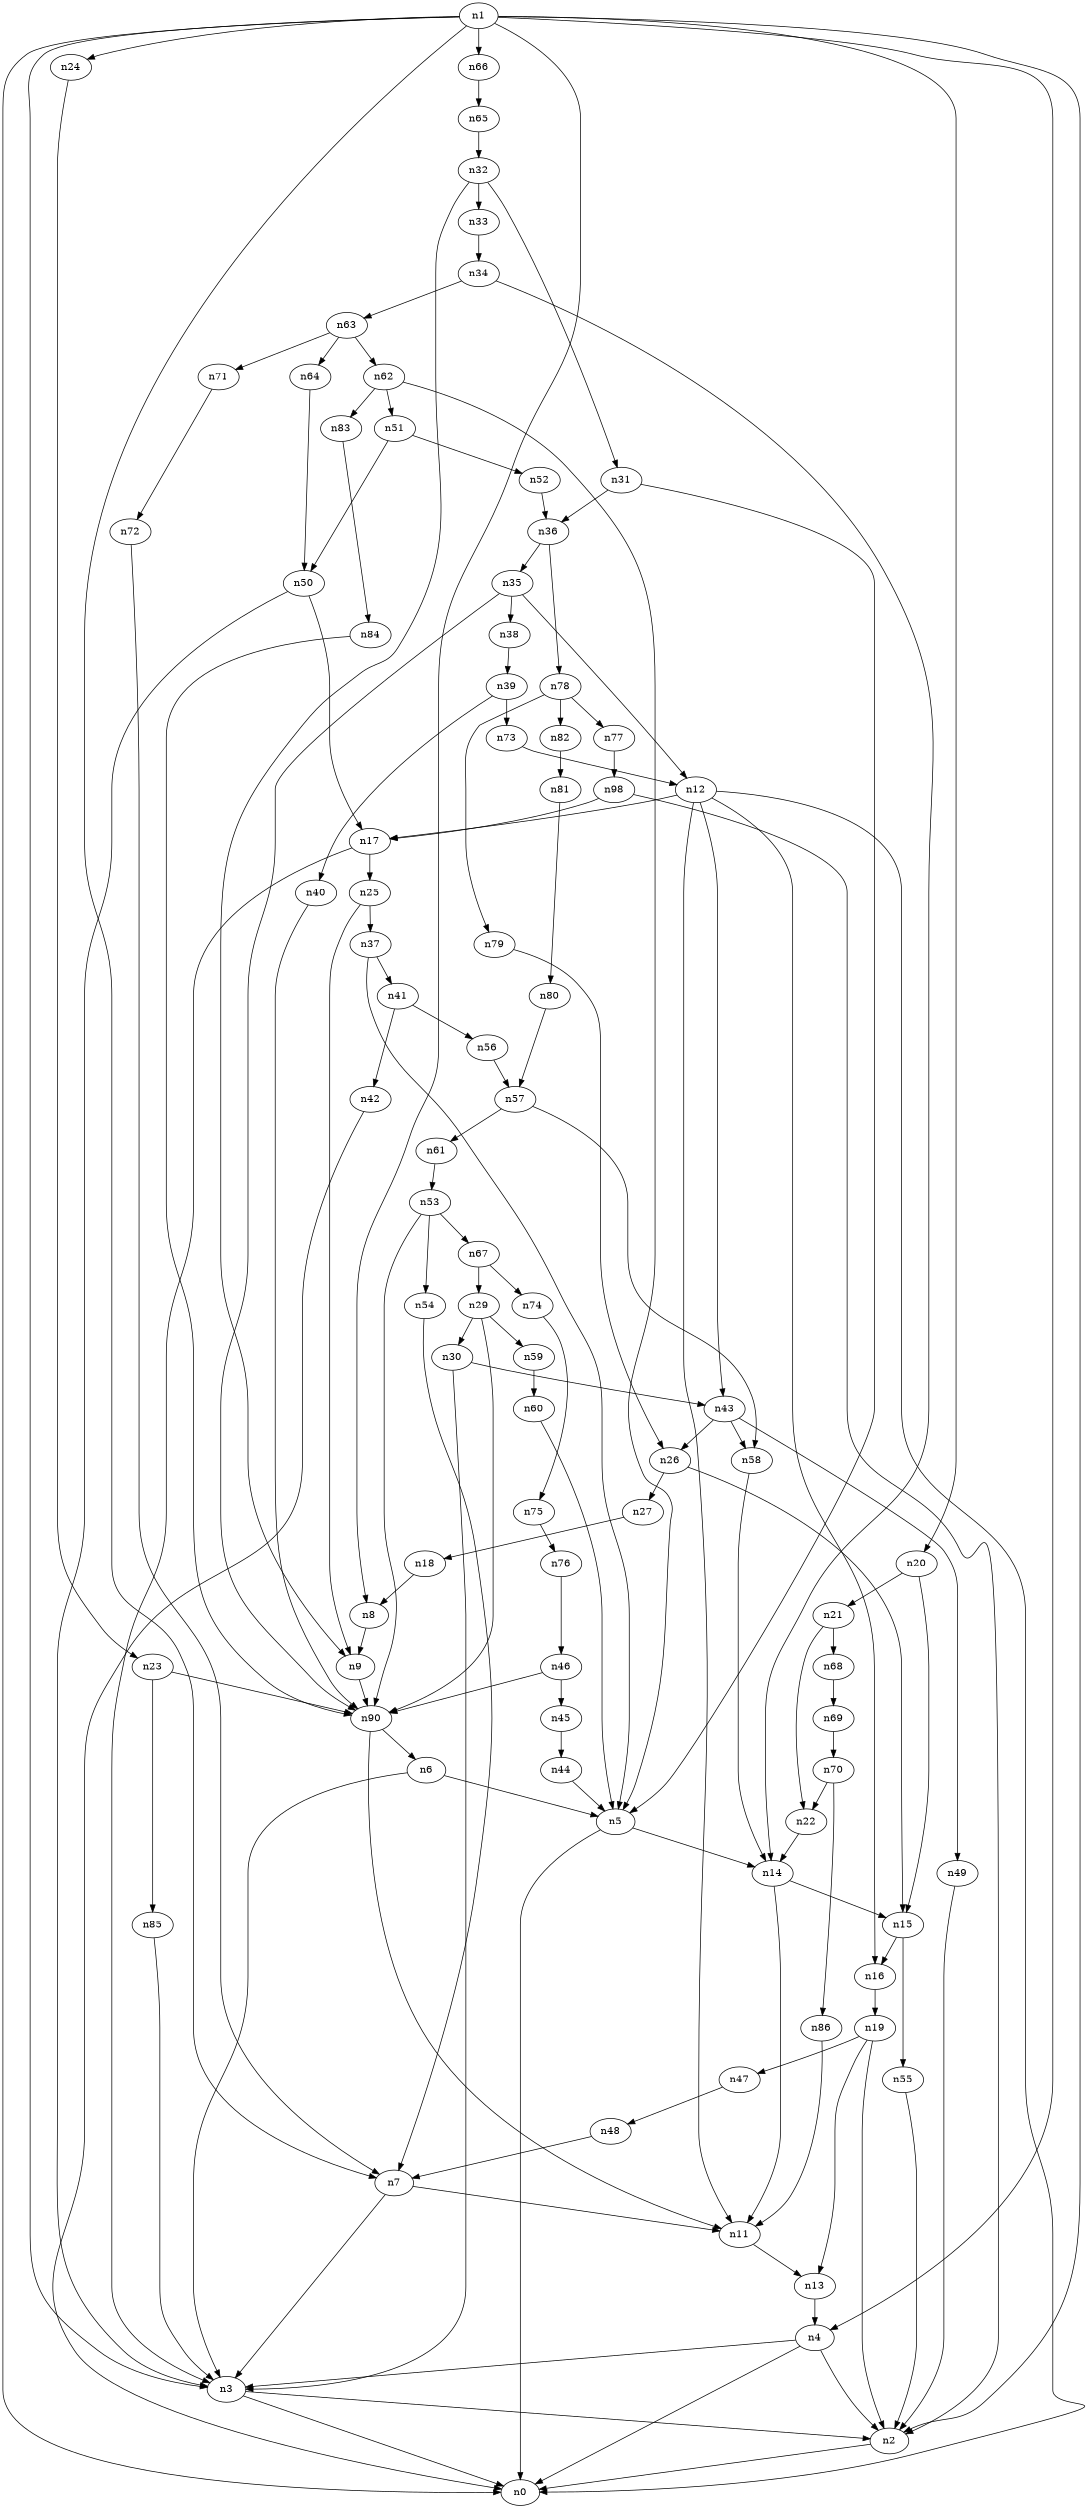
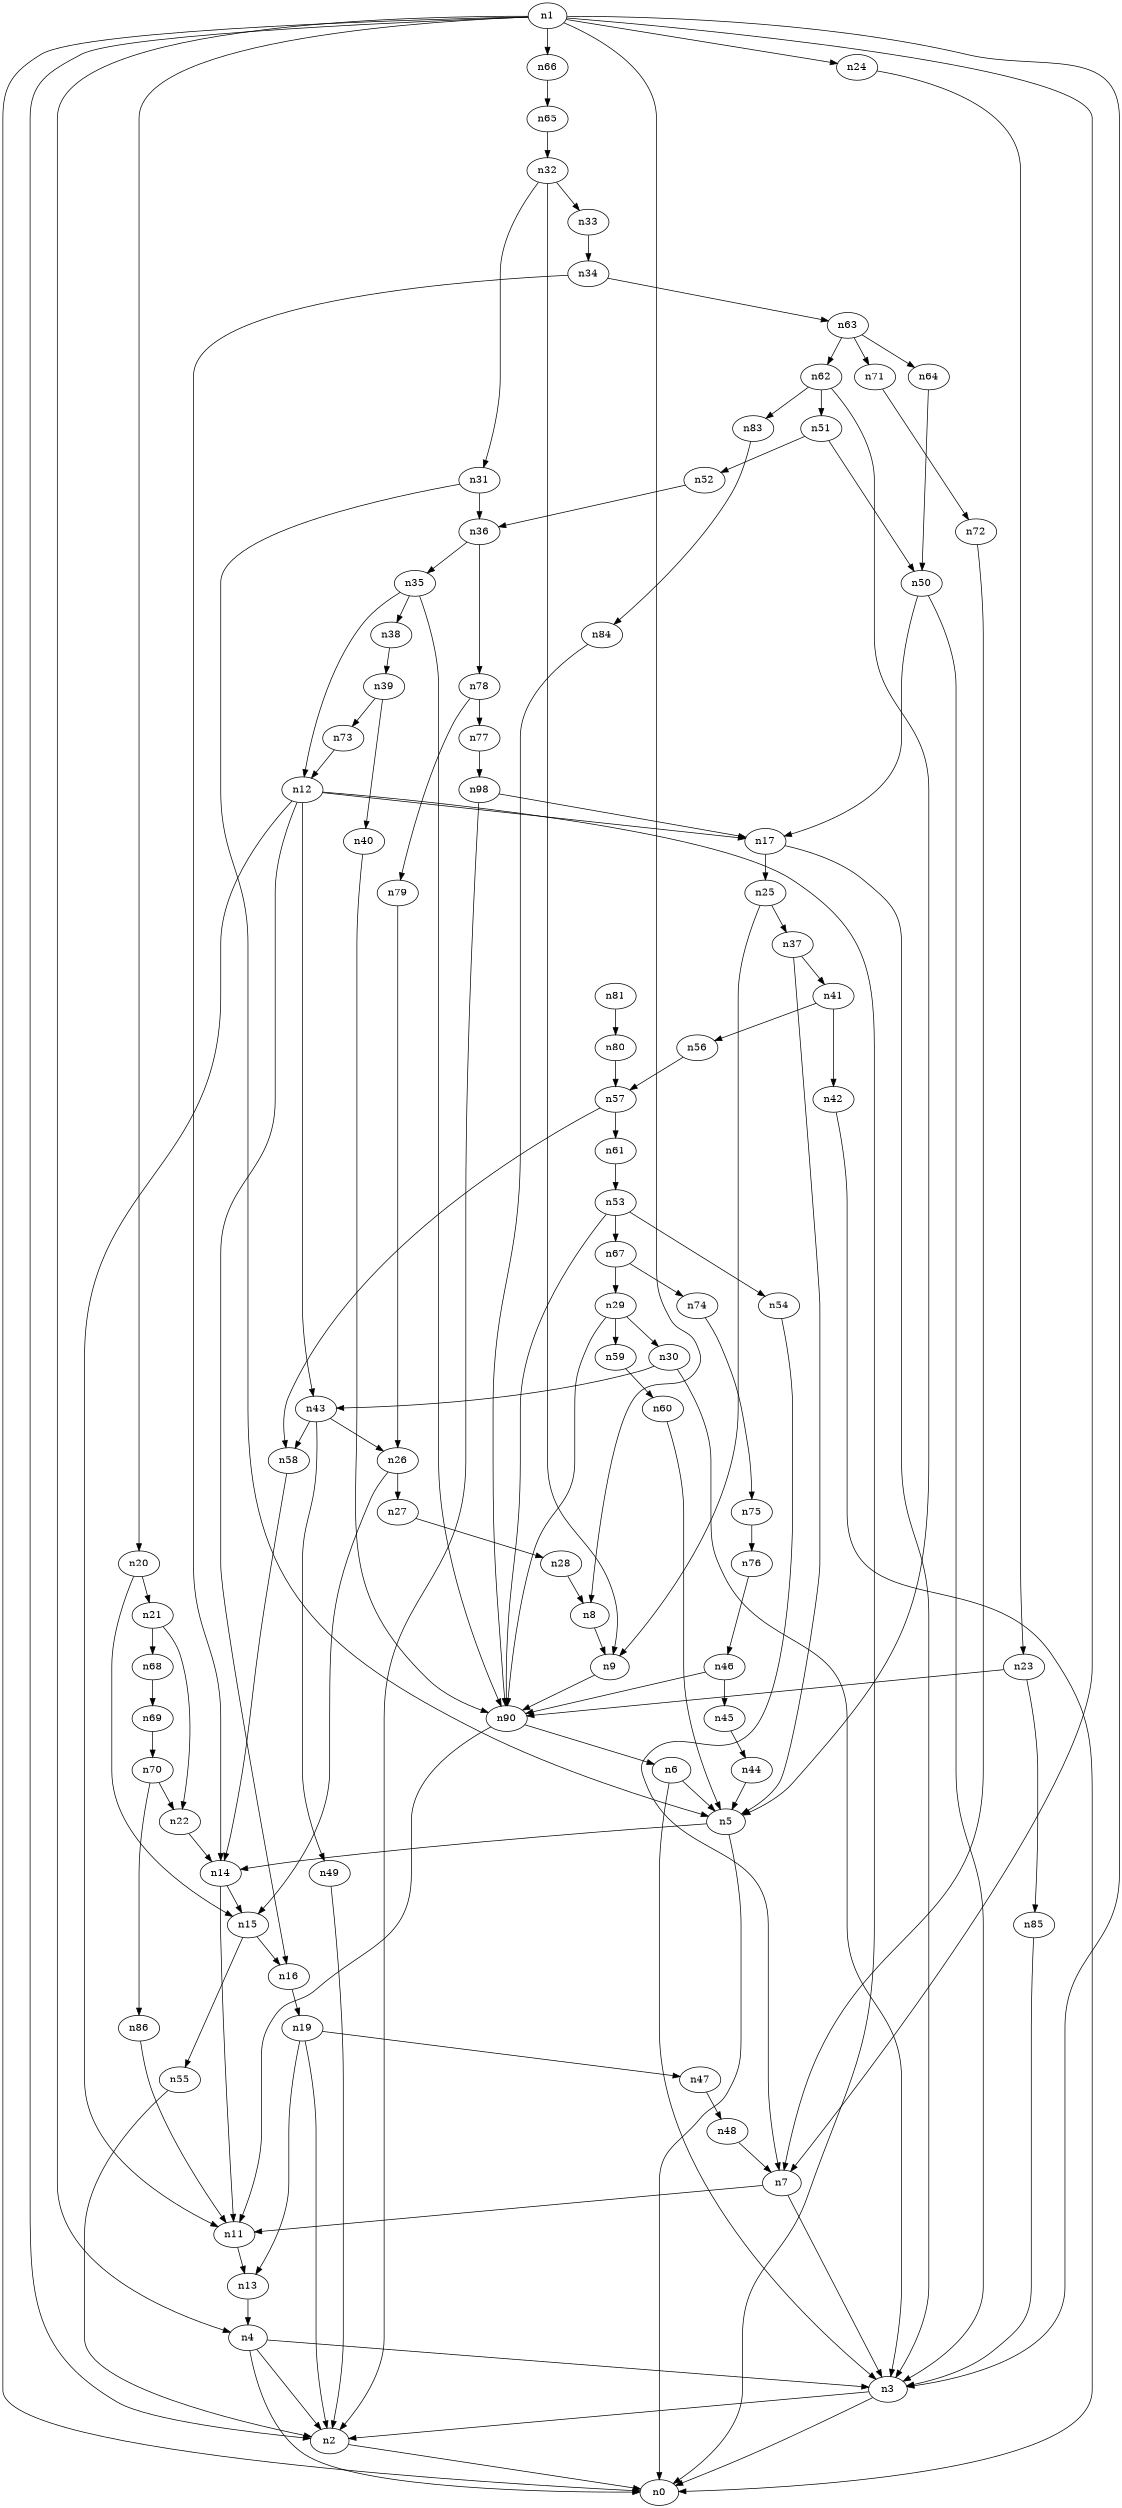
(560, 738) -> none
(425, 1564) -> (561, 1564)
